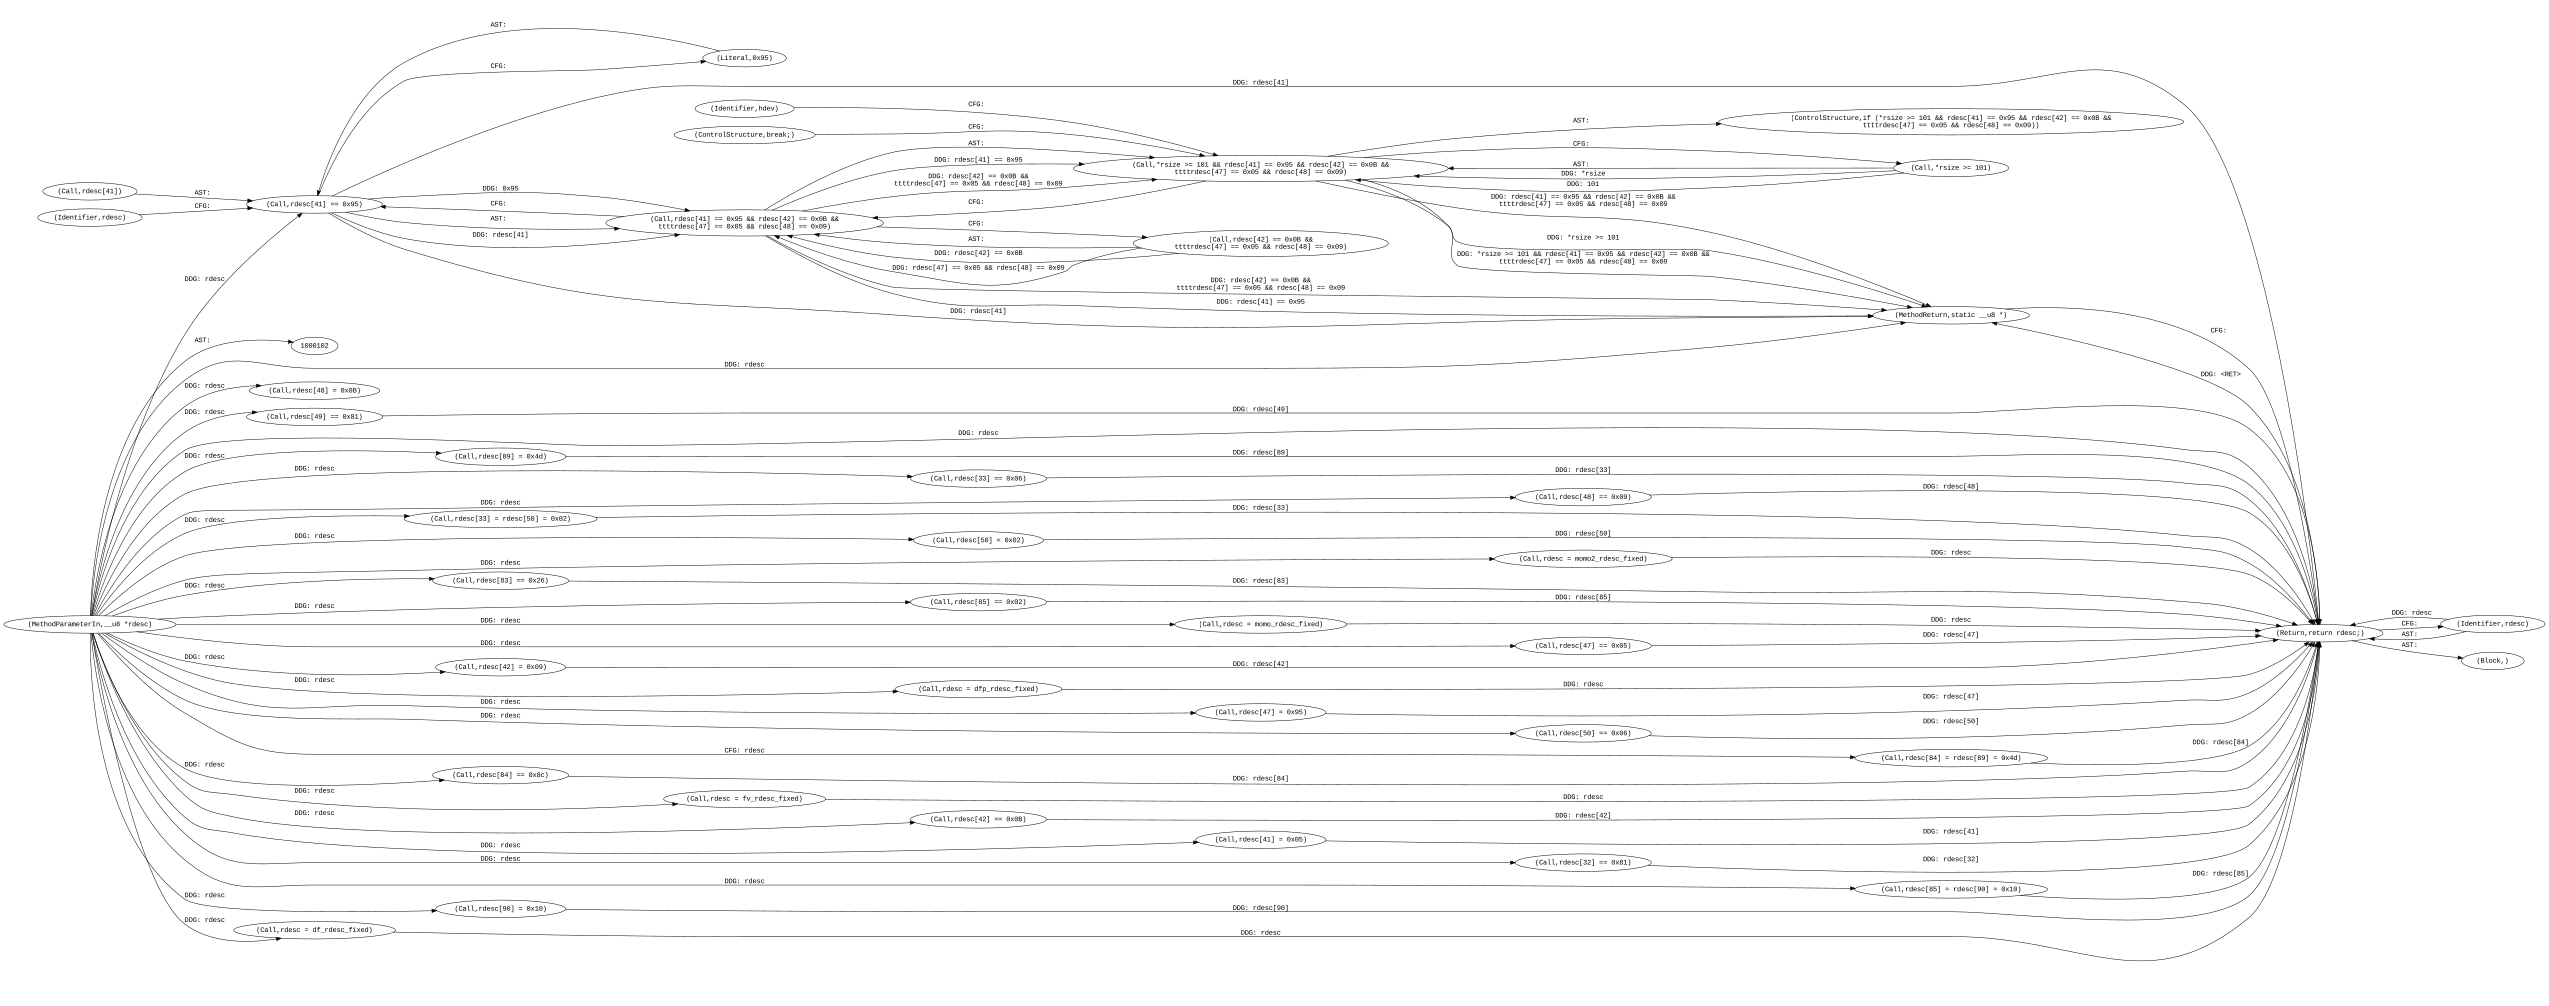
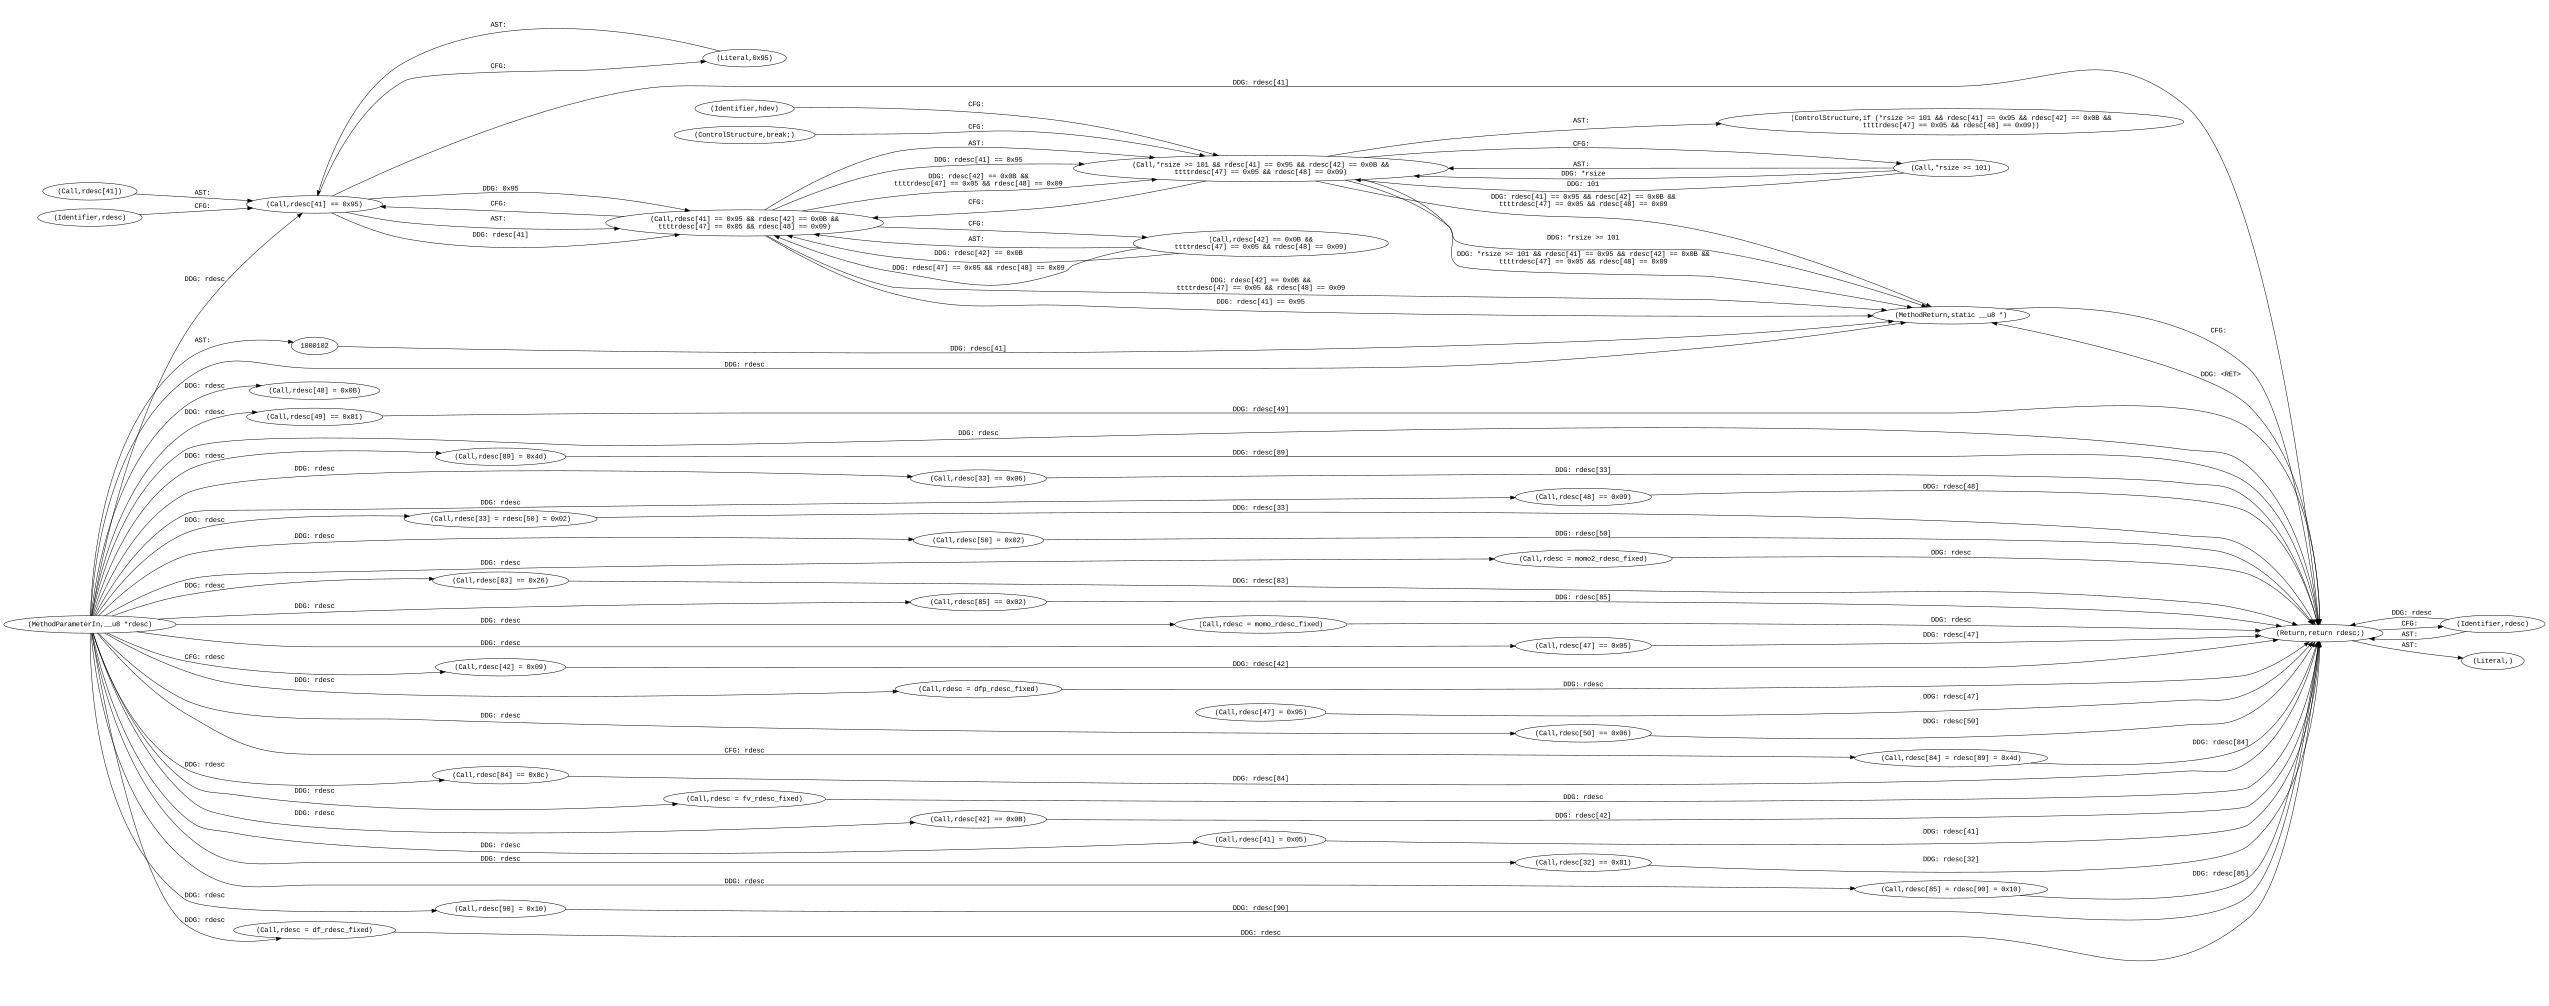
(1091, 325) -> (1114, 352)
(205, 657) -> (205, 657)
(2493, 661) -> (2493, 661)
(637, 711) -> none
